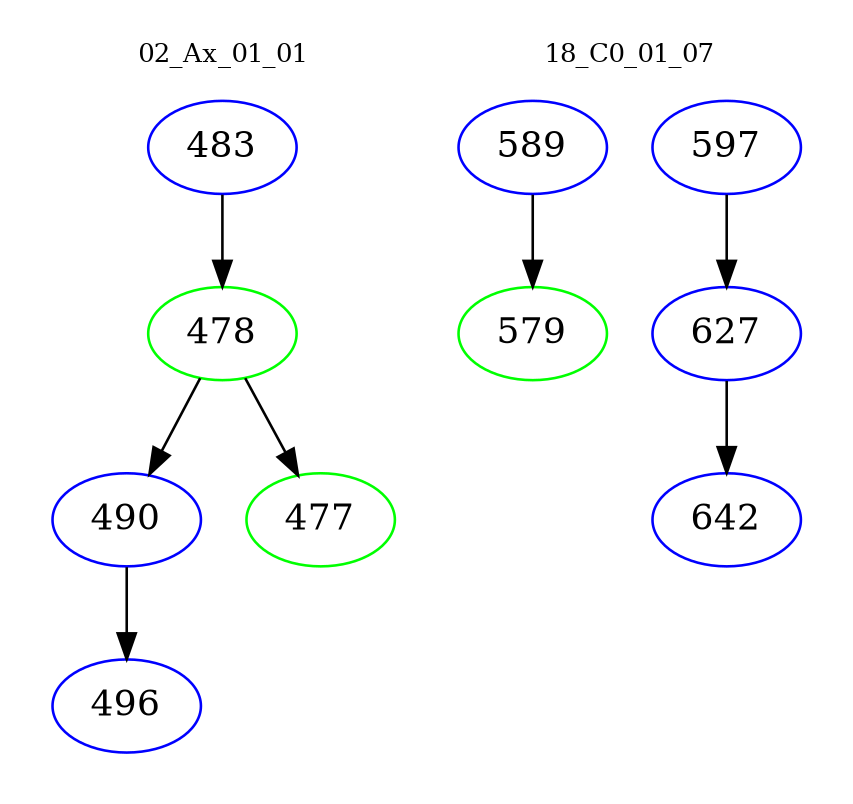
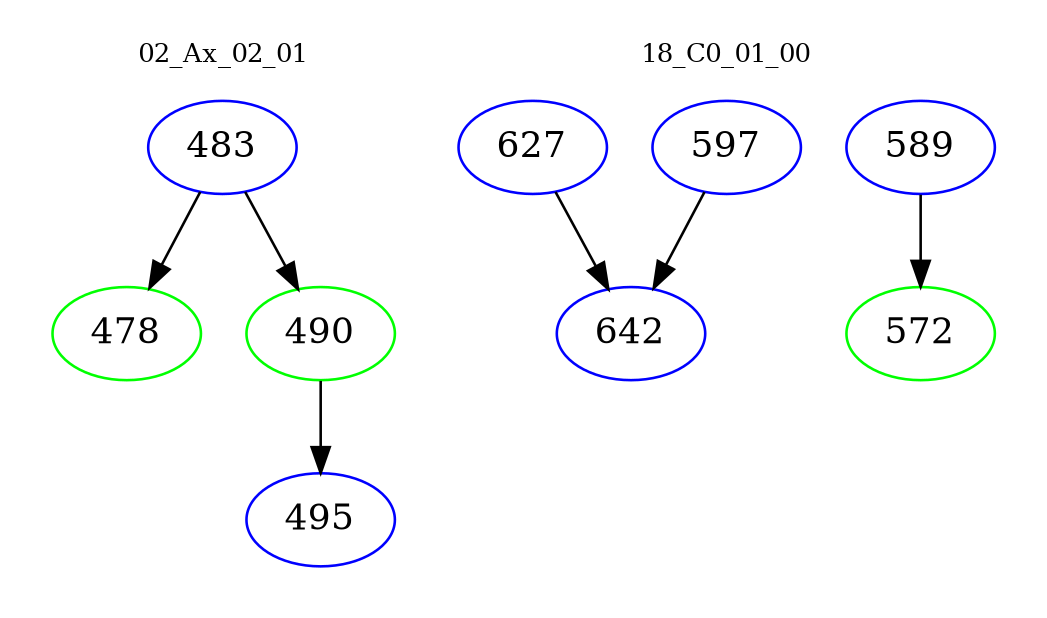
(224, 56) -> (224, 56)
(630, 56) -> (727, 56)
(727, 228) -> (685, 228)
(533, 334) -> (921, 334)
(181, 415) -> (265, 229)
(127, 520) -> (321, 334)
(321, 520) -> none
(127, 706) -> (321, 520)
